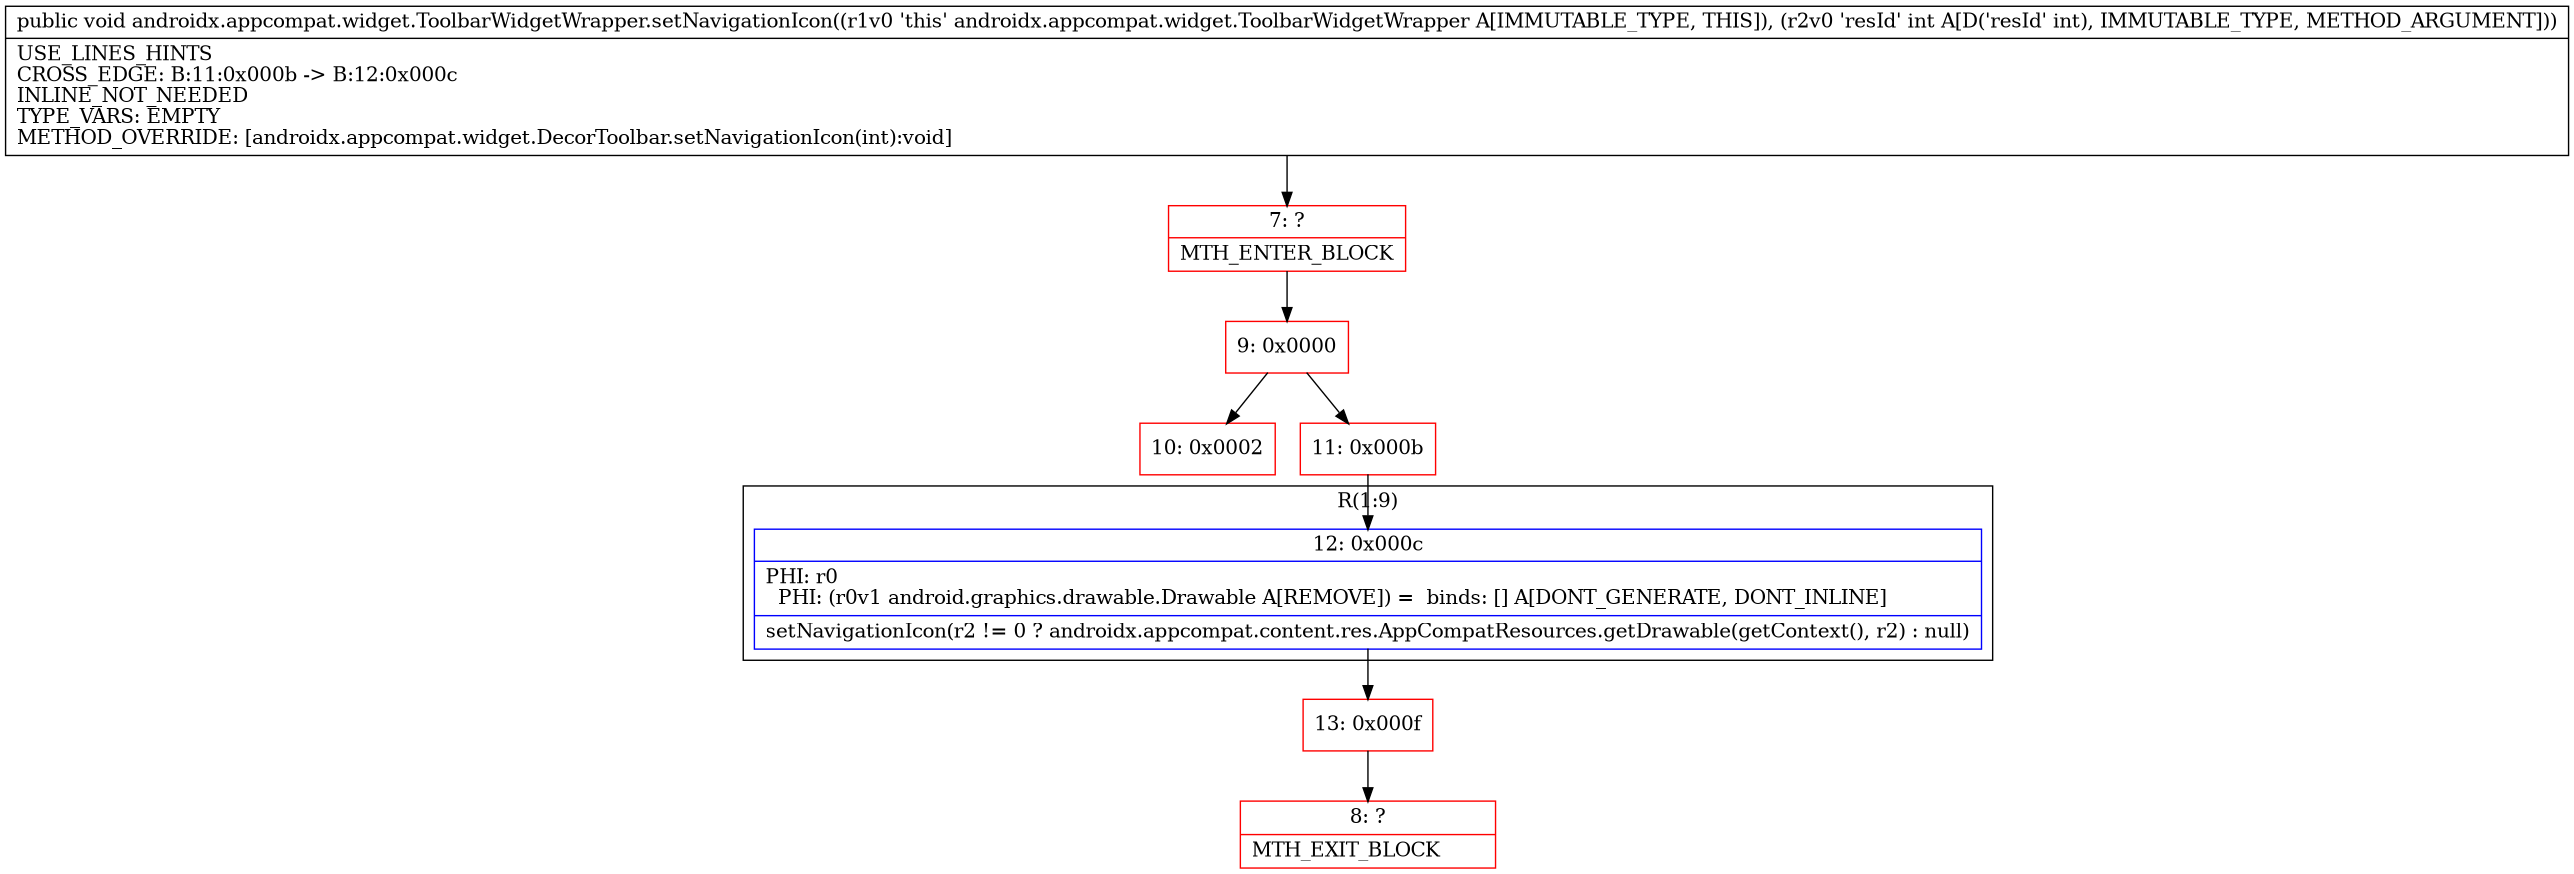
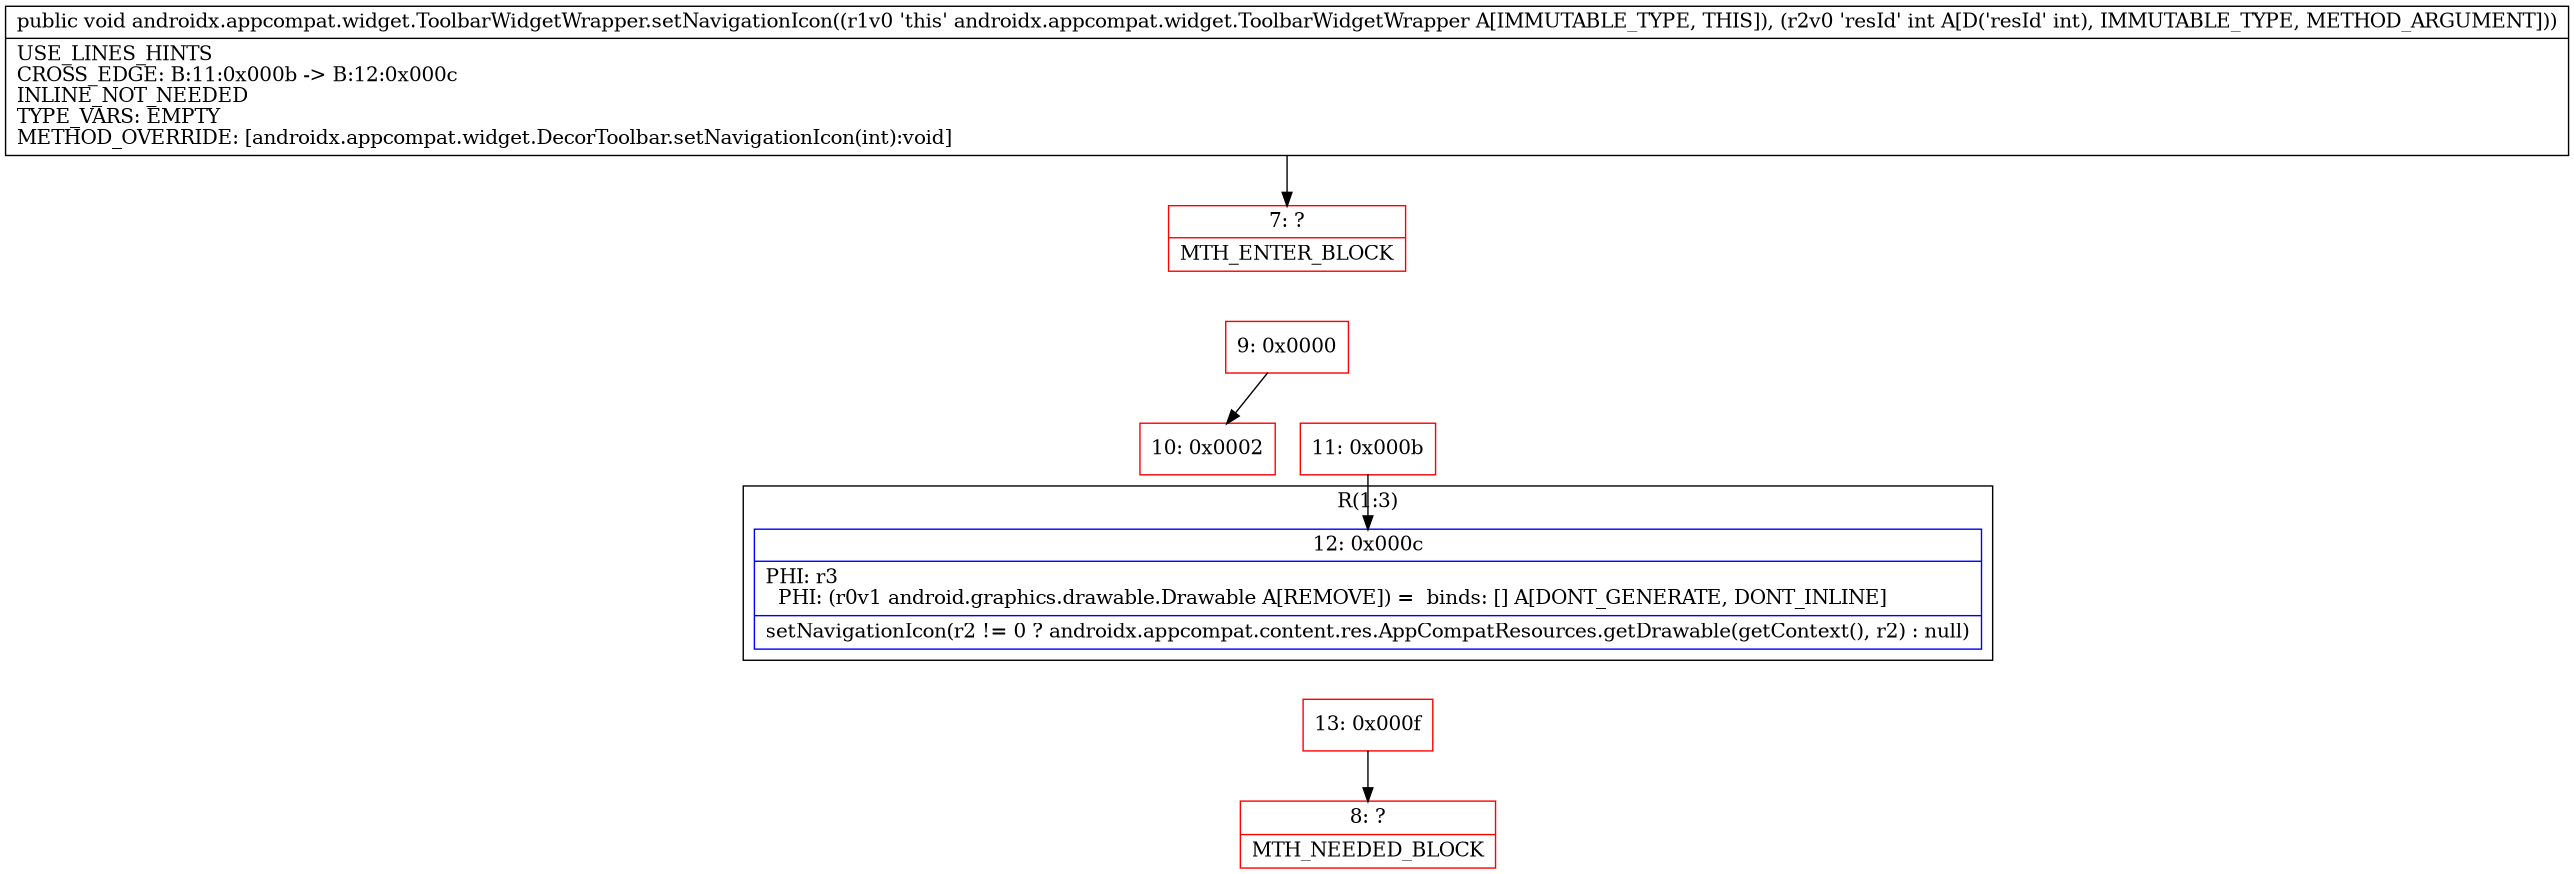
(1287, 289) -> none
(1323, 393) -> none
(1368, 502) -> (1368, 502)
(805, 577) -> (805, 577)
(1368, 669) -> none
(1346, 851) -> (1368, 851)
